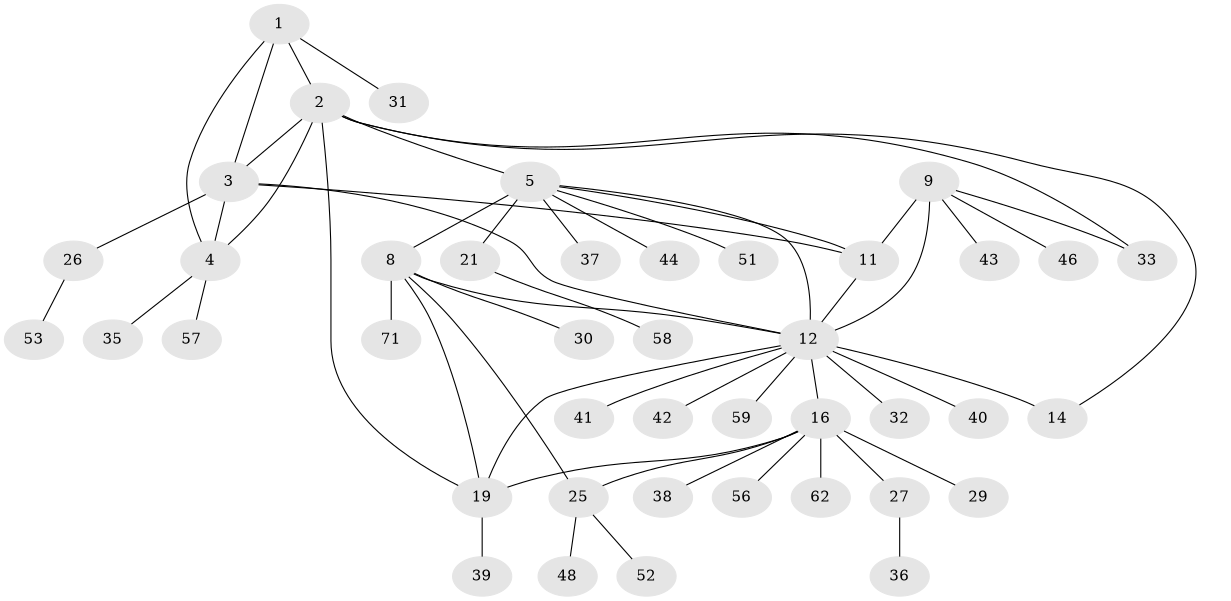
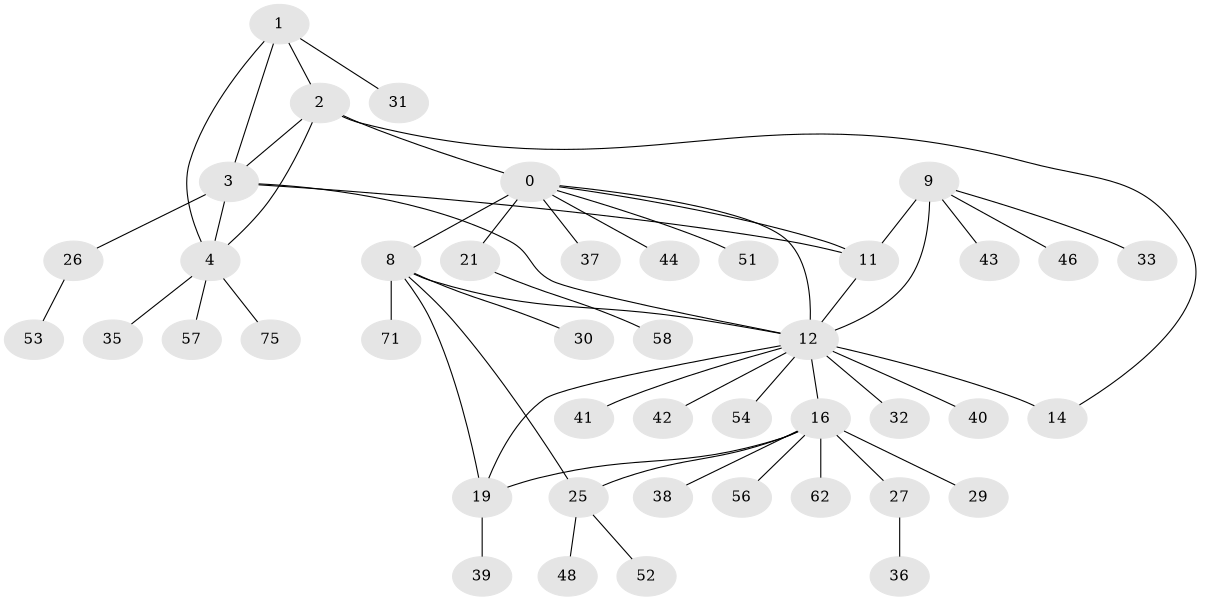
(907, 148) -> none
(530, 182) -> (530, 182)
(331, 333) -> none
none -> (271, 340)
(742, 419) -> (742, 419)
